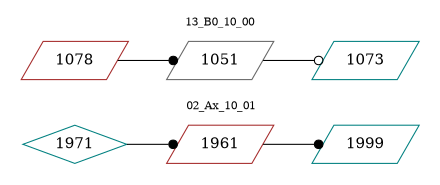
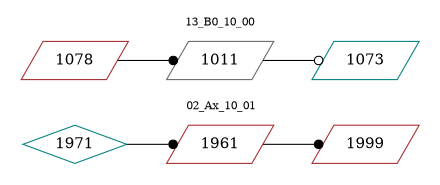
(220, 60) -> (220, 60)
(366, 144) -> (366, 144)
